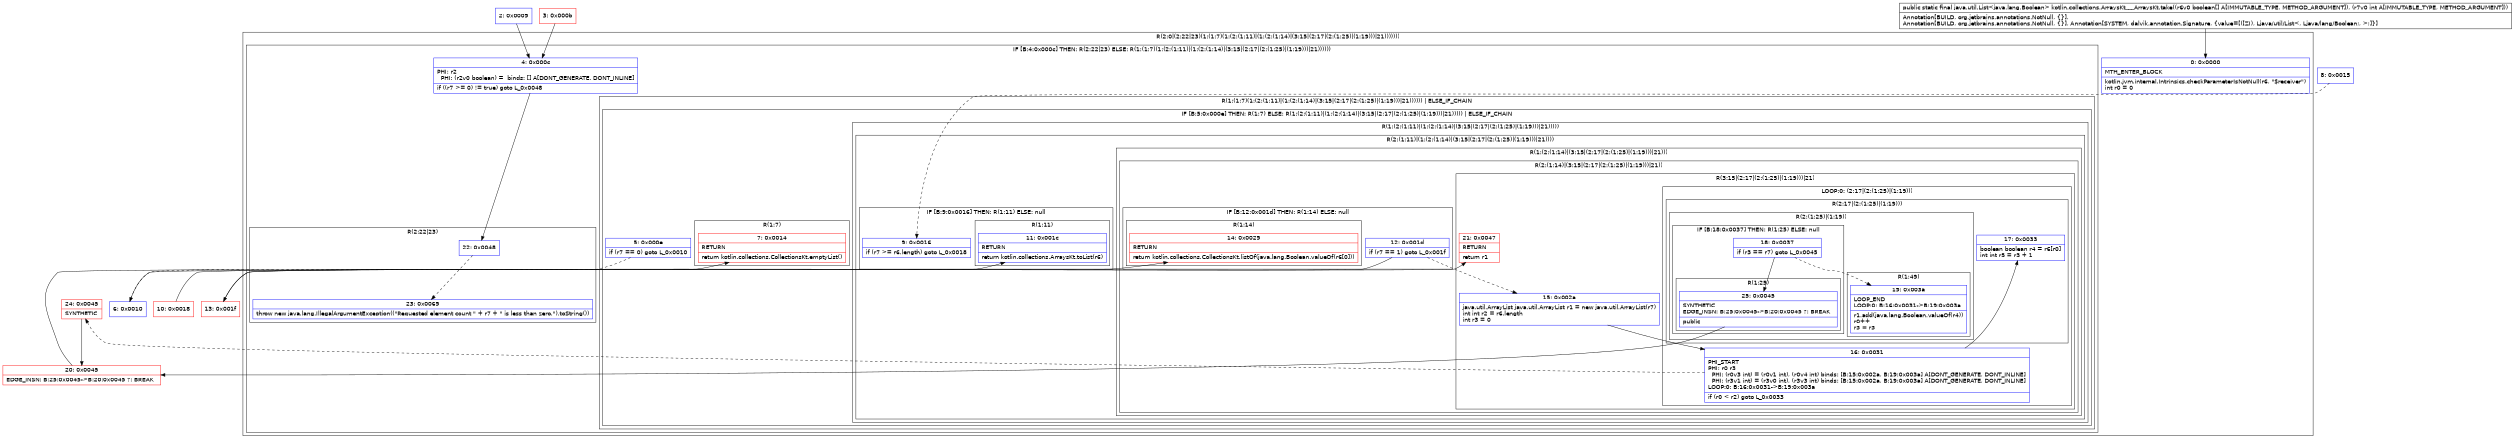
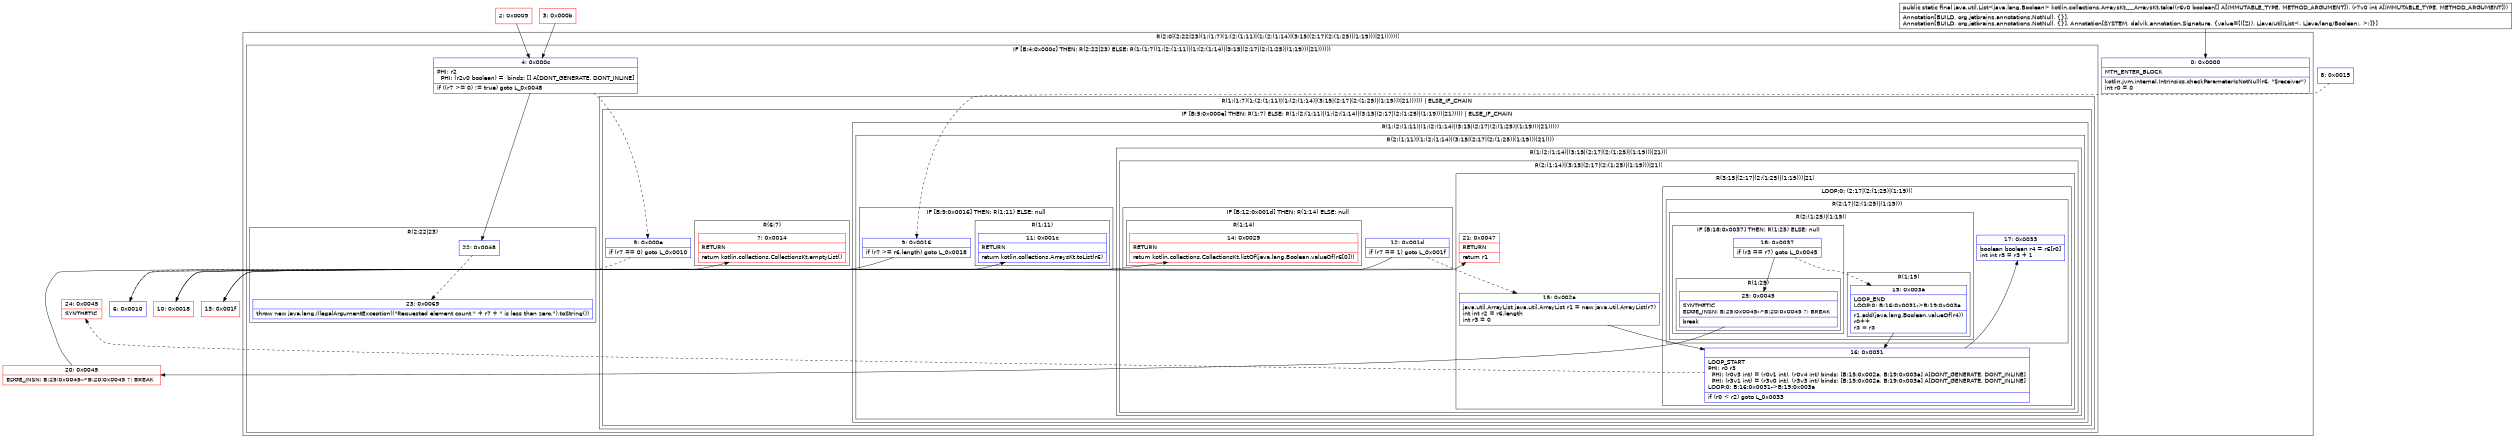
(514, 16) -> (514, 16)
none -> (633, 158)
(772, 225) -> (772, 225)
none -> (530, 270)
(1909, 277) -> (1909, 277)
(1692, 322) -> (1691, 322)
none -> (1890, 339)
(82, 340) -> none
(1723, 362) -> (1727, 362)
